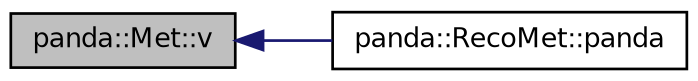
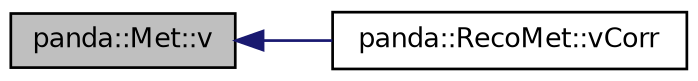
(510, 41) -> (510, 41)
